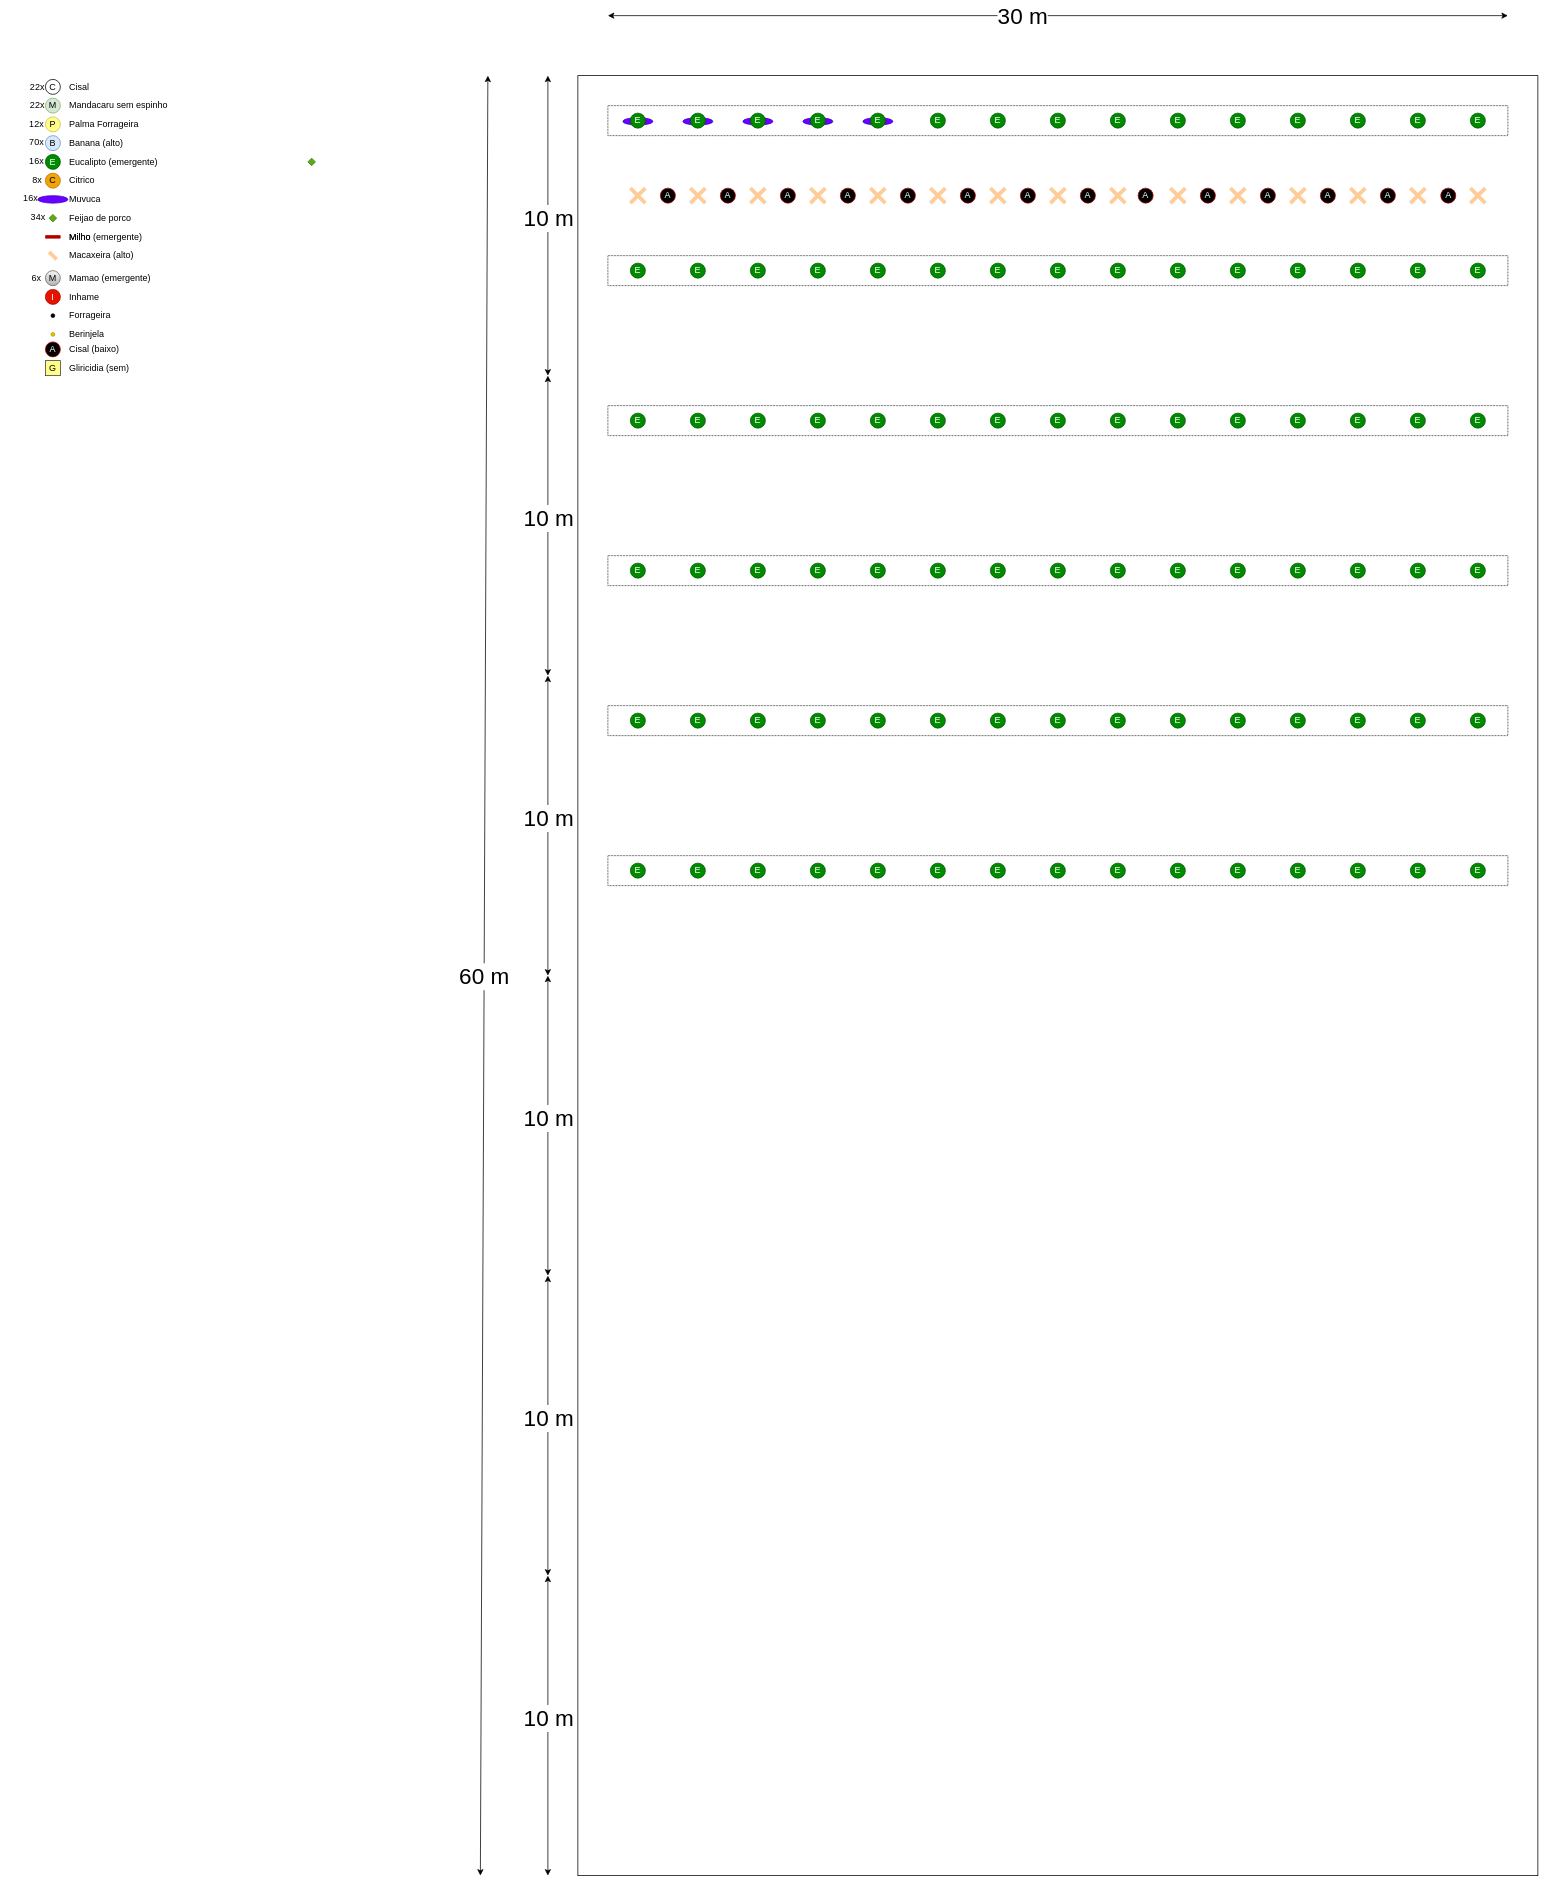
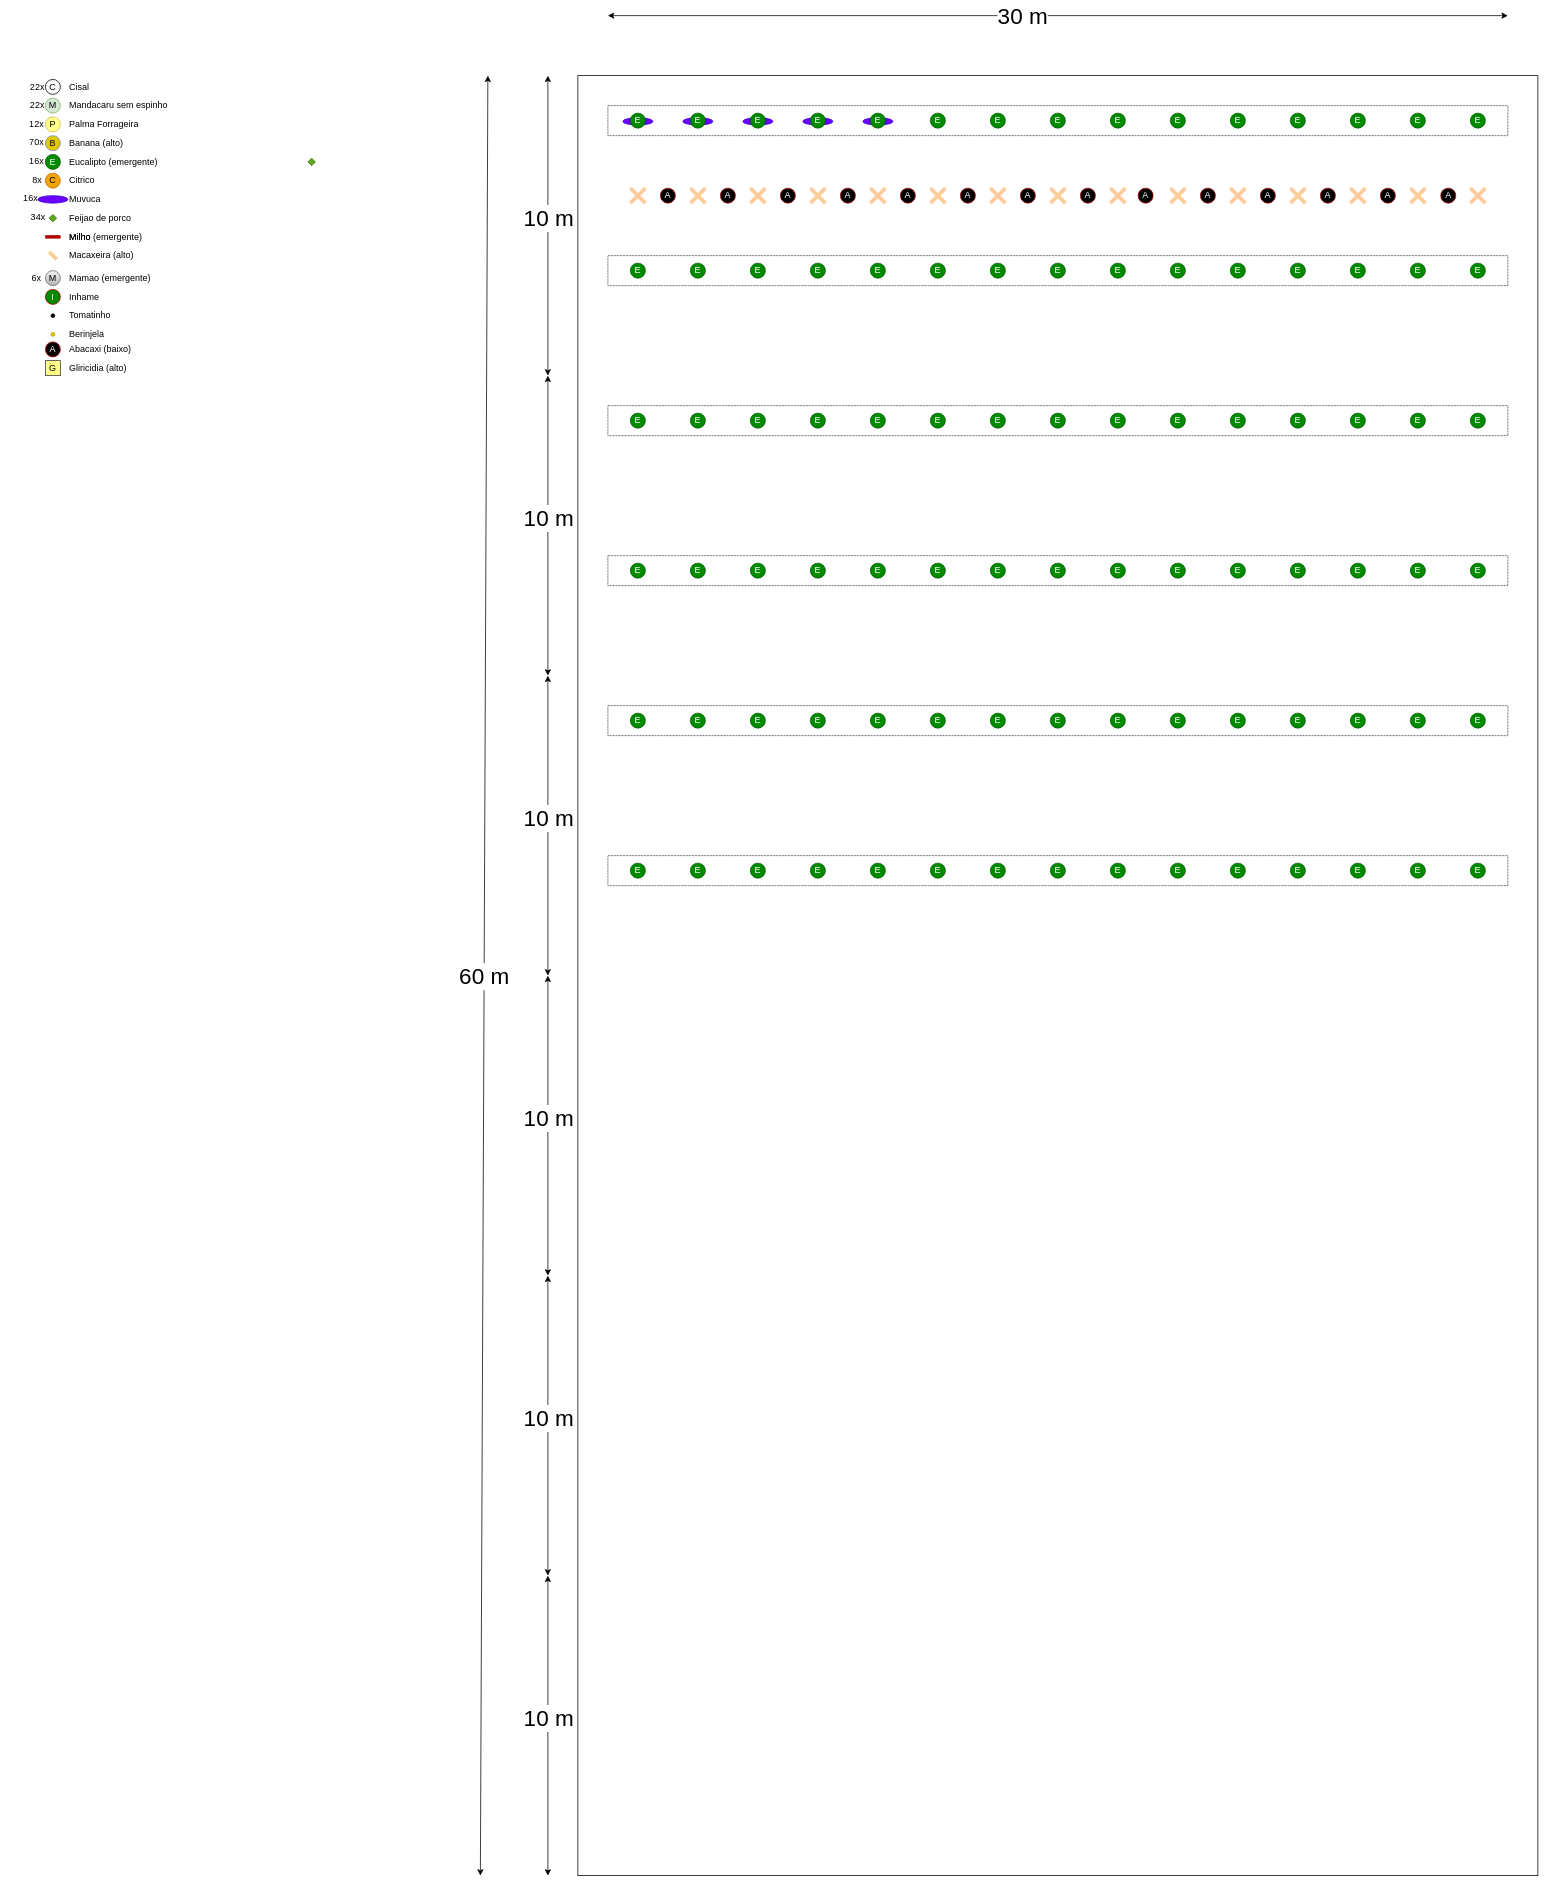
(53, 143) -> (53, 143)
(53, 297) -> (53, 297)
(93, 315) -> (91, 315)
(97, 349) -> (104, 349)
(103, 368) -> (104, 368)
